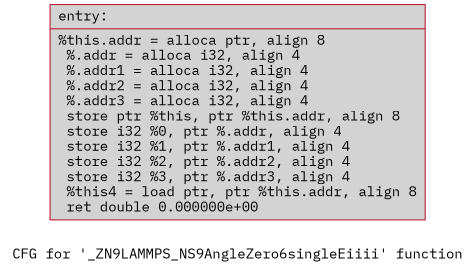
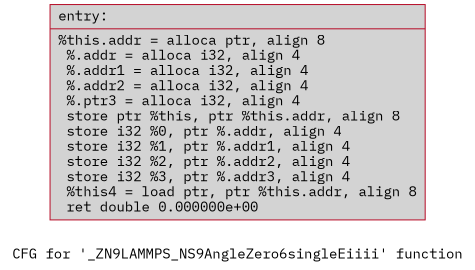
(184, 101) -> (179, 101)
